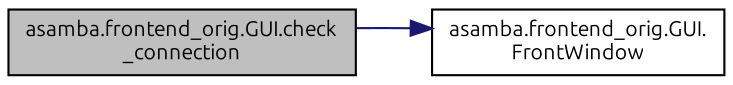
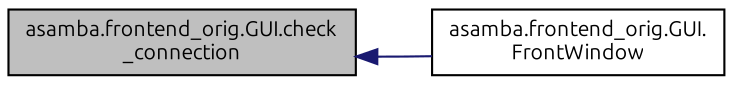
(383, 28) -> (405, 57)
